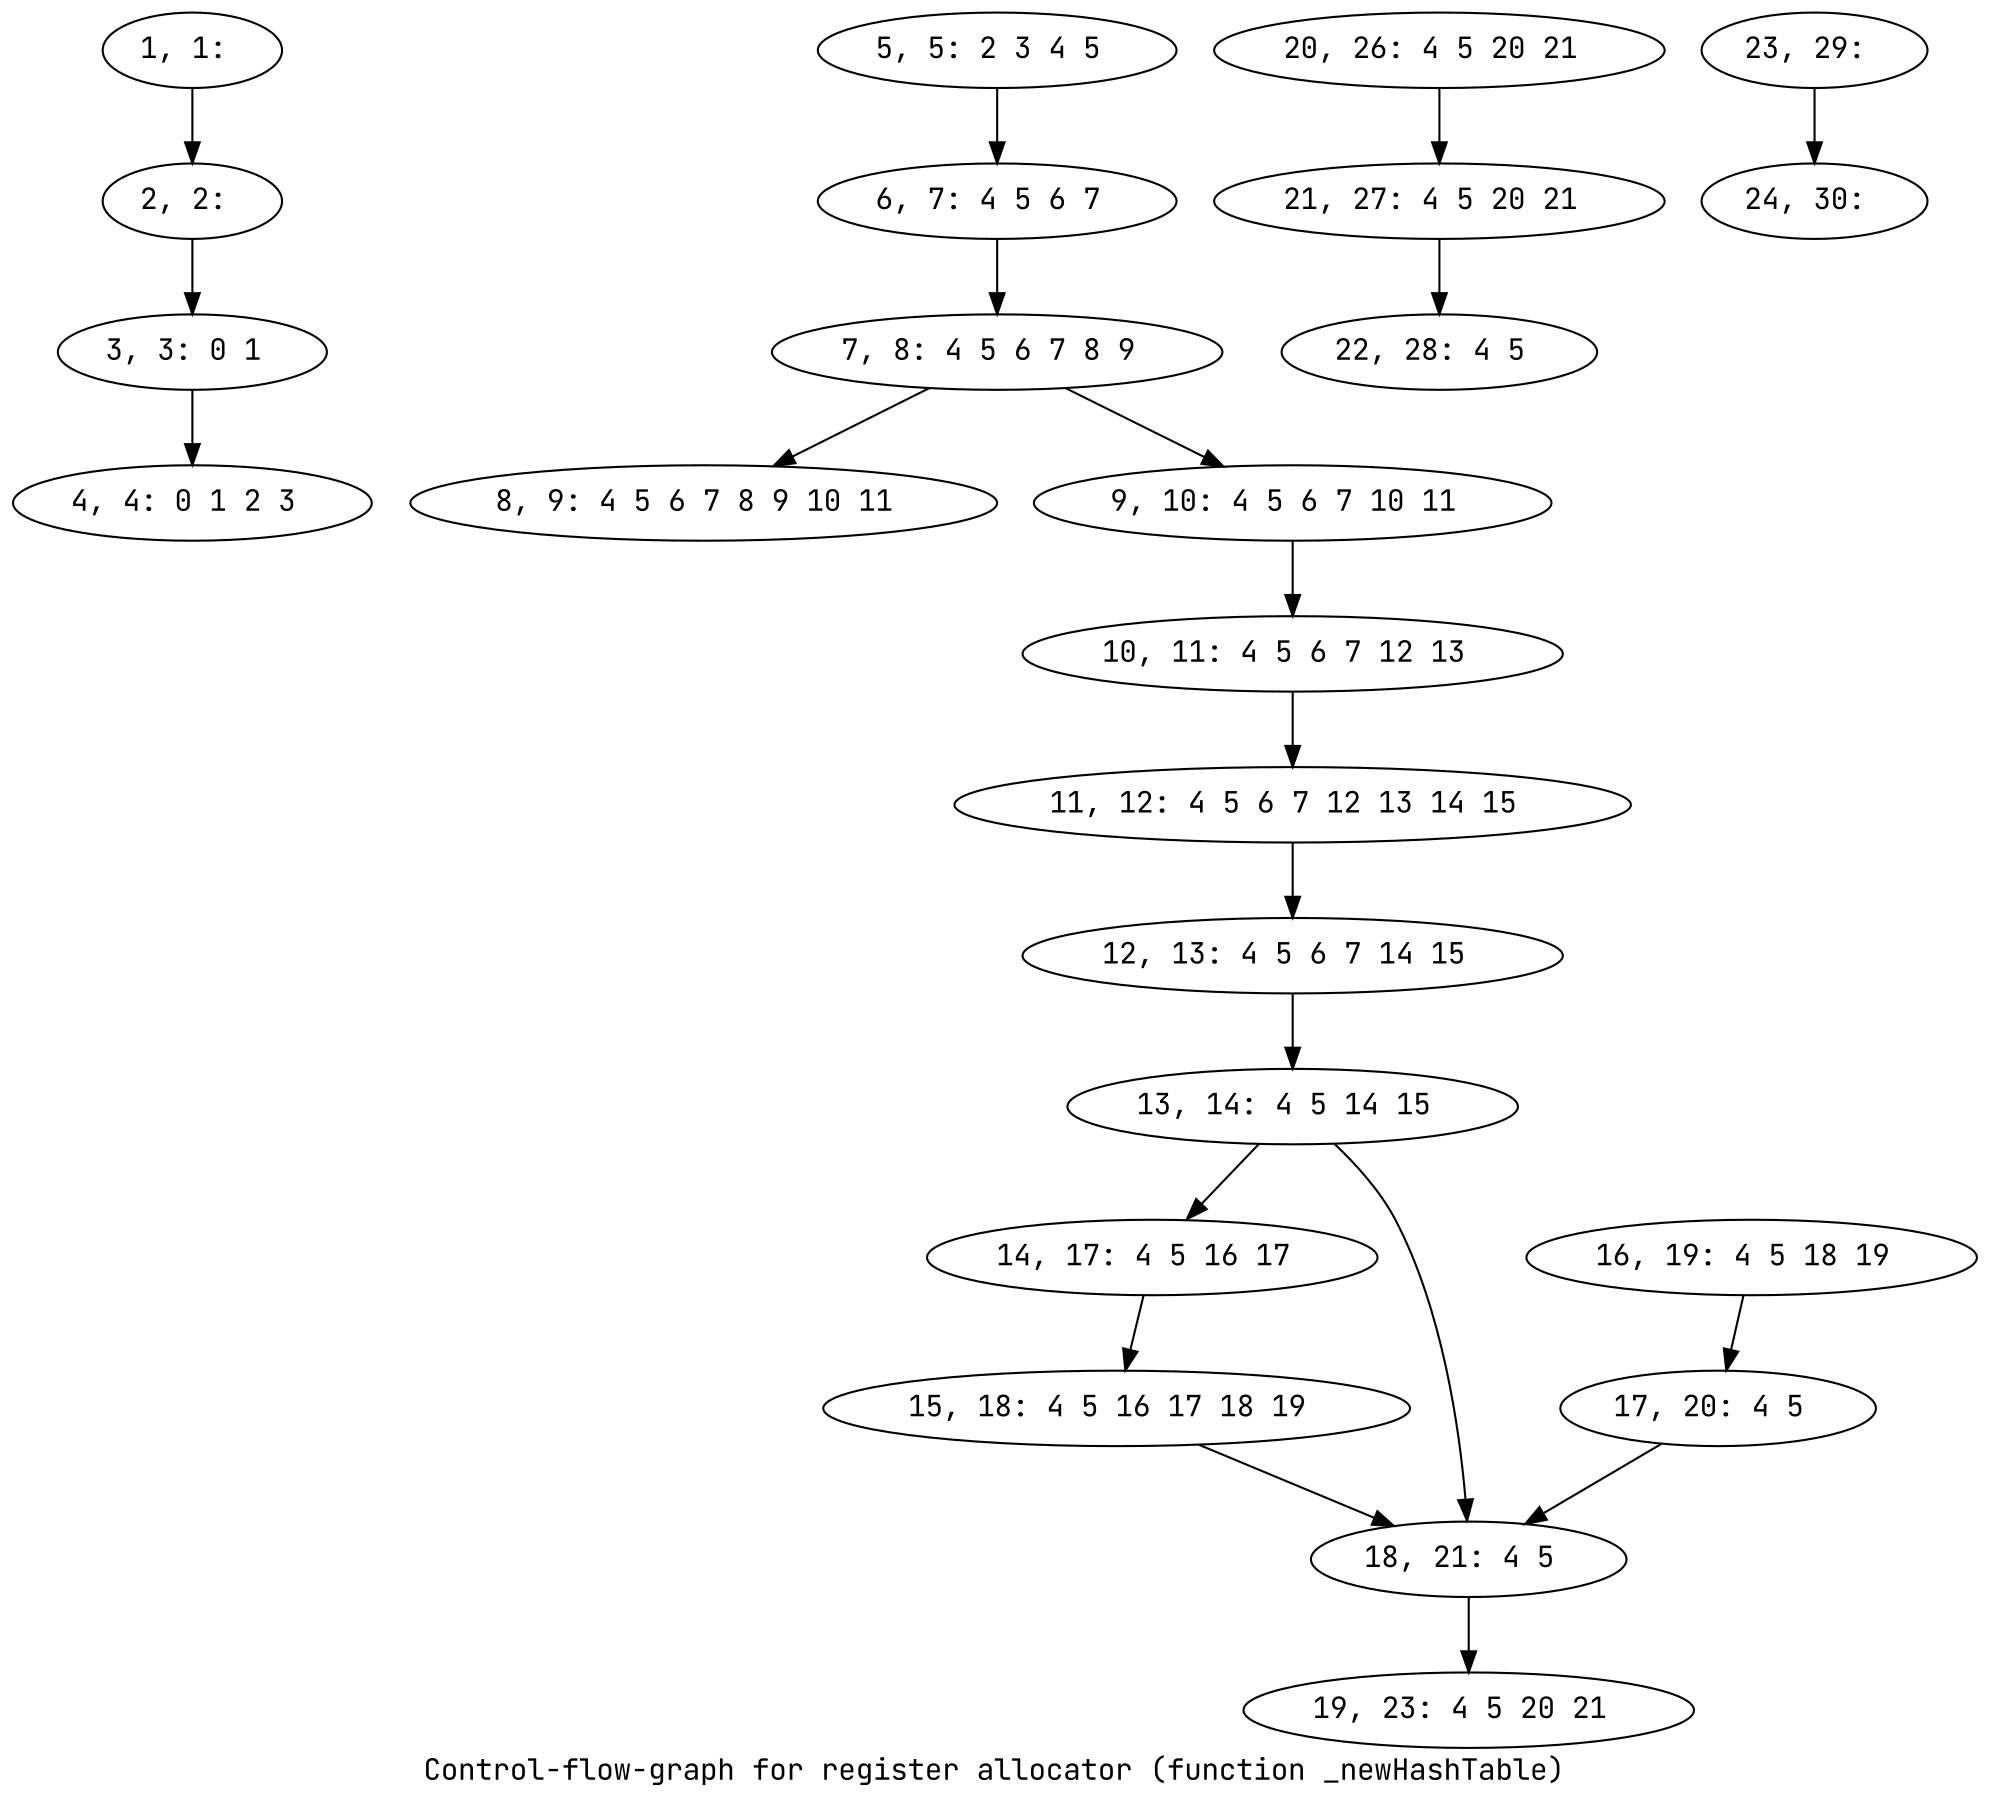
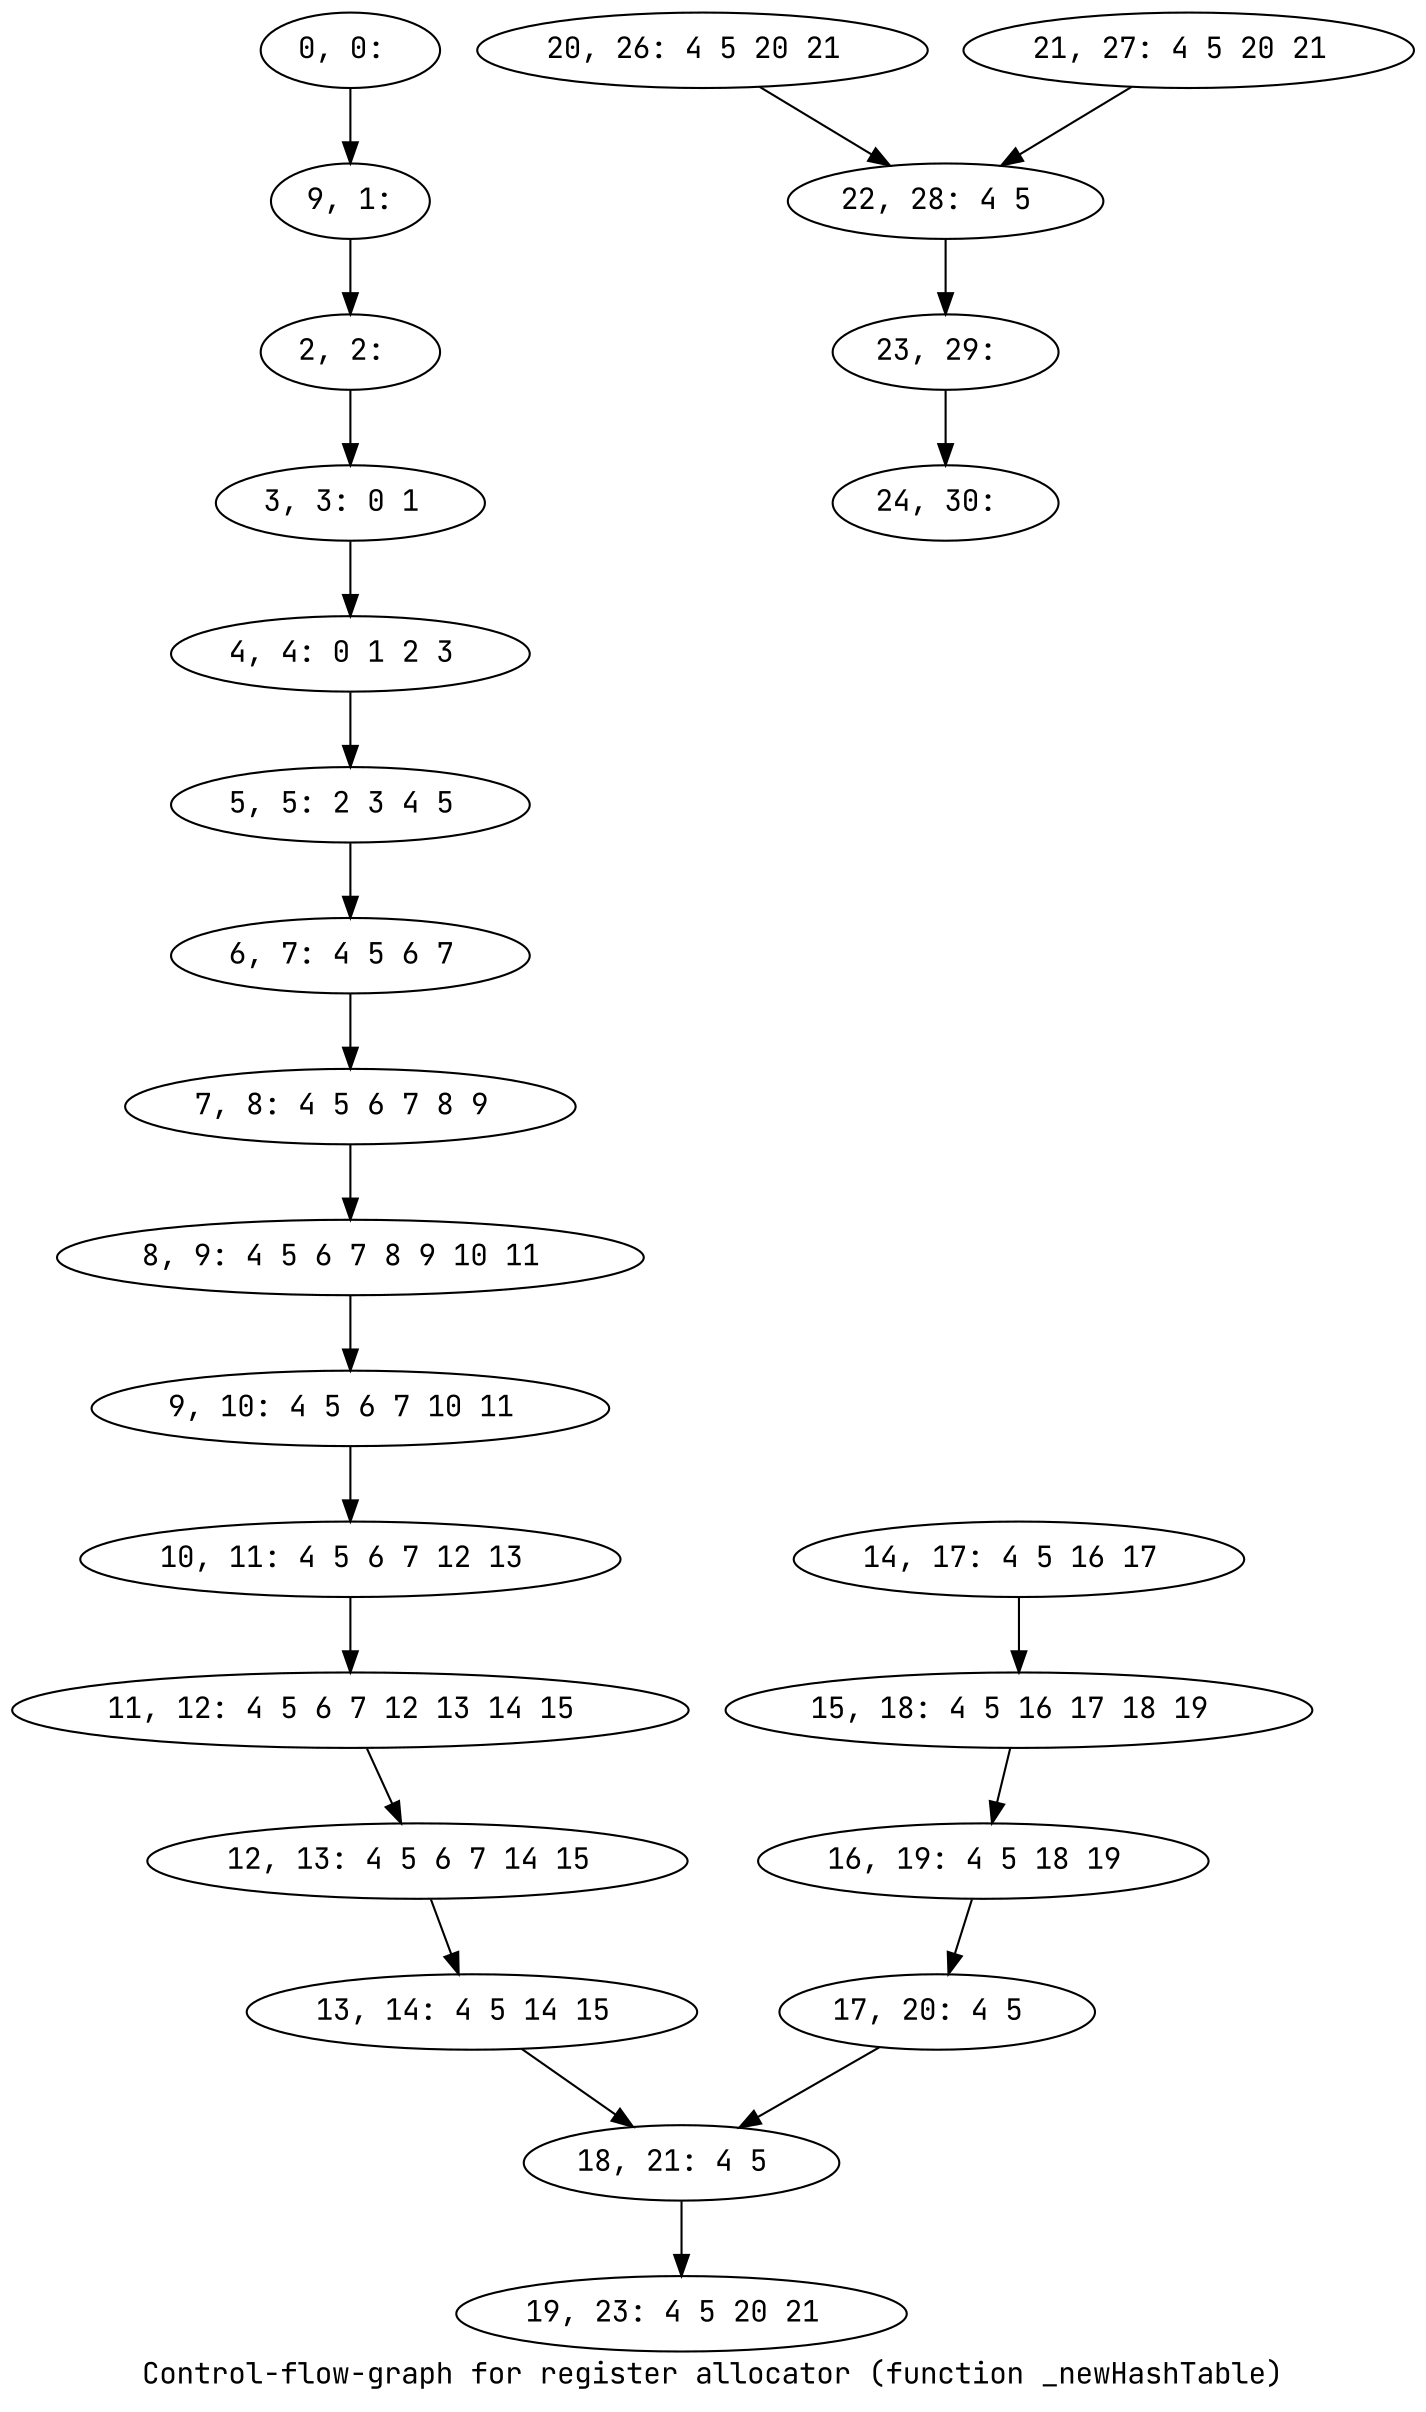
(192, 50) -> (350, 201)
none -> (350, 50)
(1439, 115) -> (816, 121)
none -> (946, 266)
(1135, 423) -> (350, 1323)
none -> (350, 719)
(1230, 1174) -> none
(1287, 1481) -> (1004, 1776)
